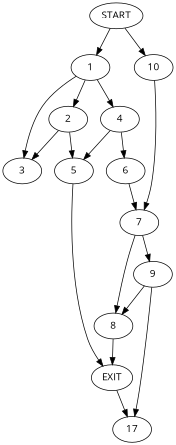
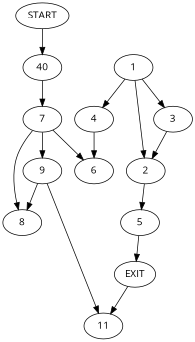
(105, 38) -> none
(154, 67) -> (42, 67)
(48, 142) -> (161, 142)
(99, 142) -> none
(132, 193) -> (66, 142)
(113, 348) -> none
(132, 429) -> (103, 326)
